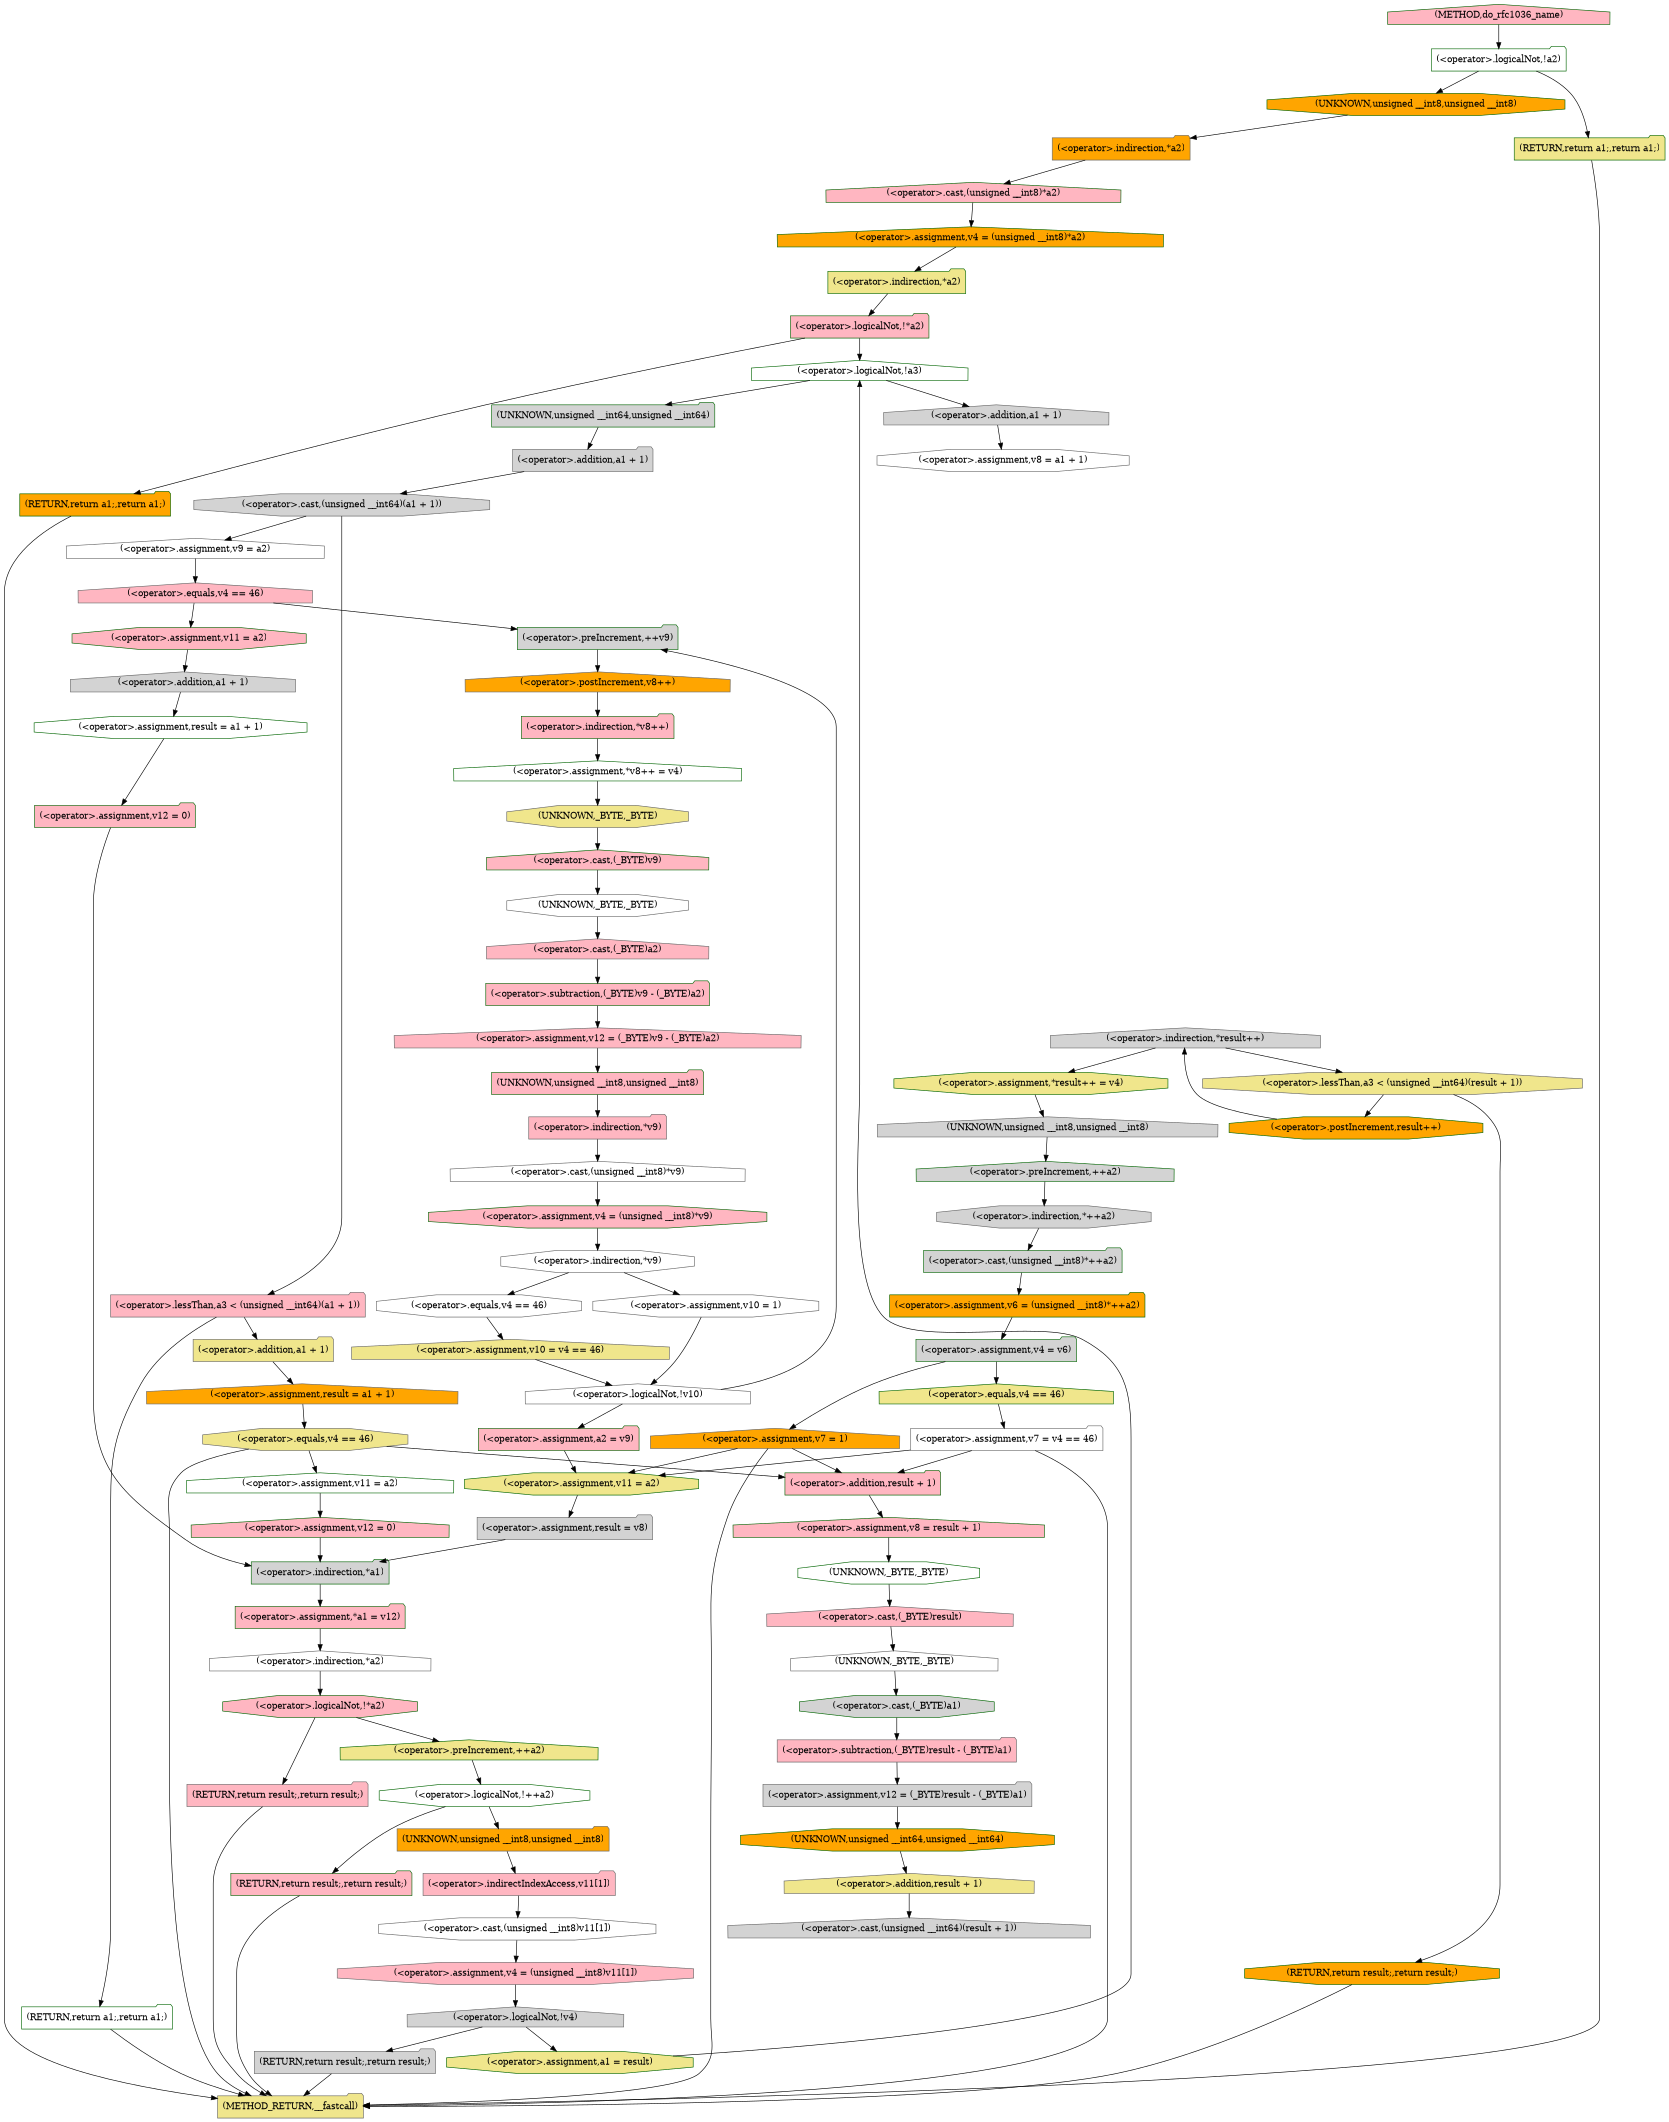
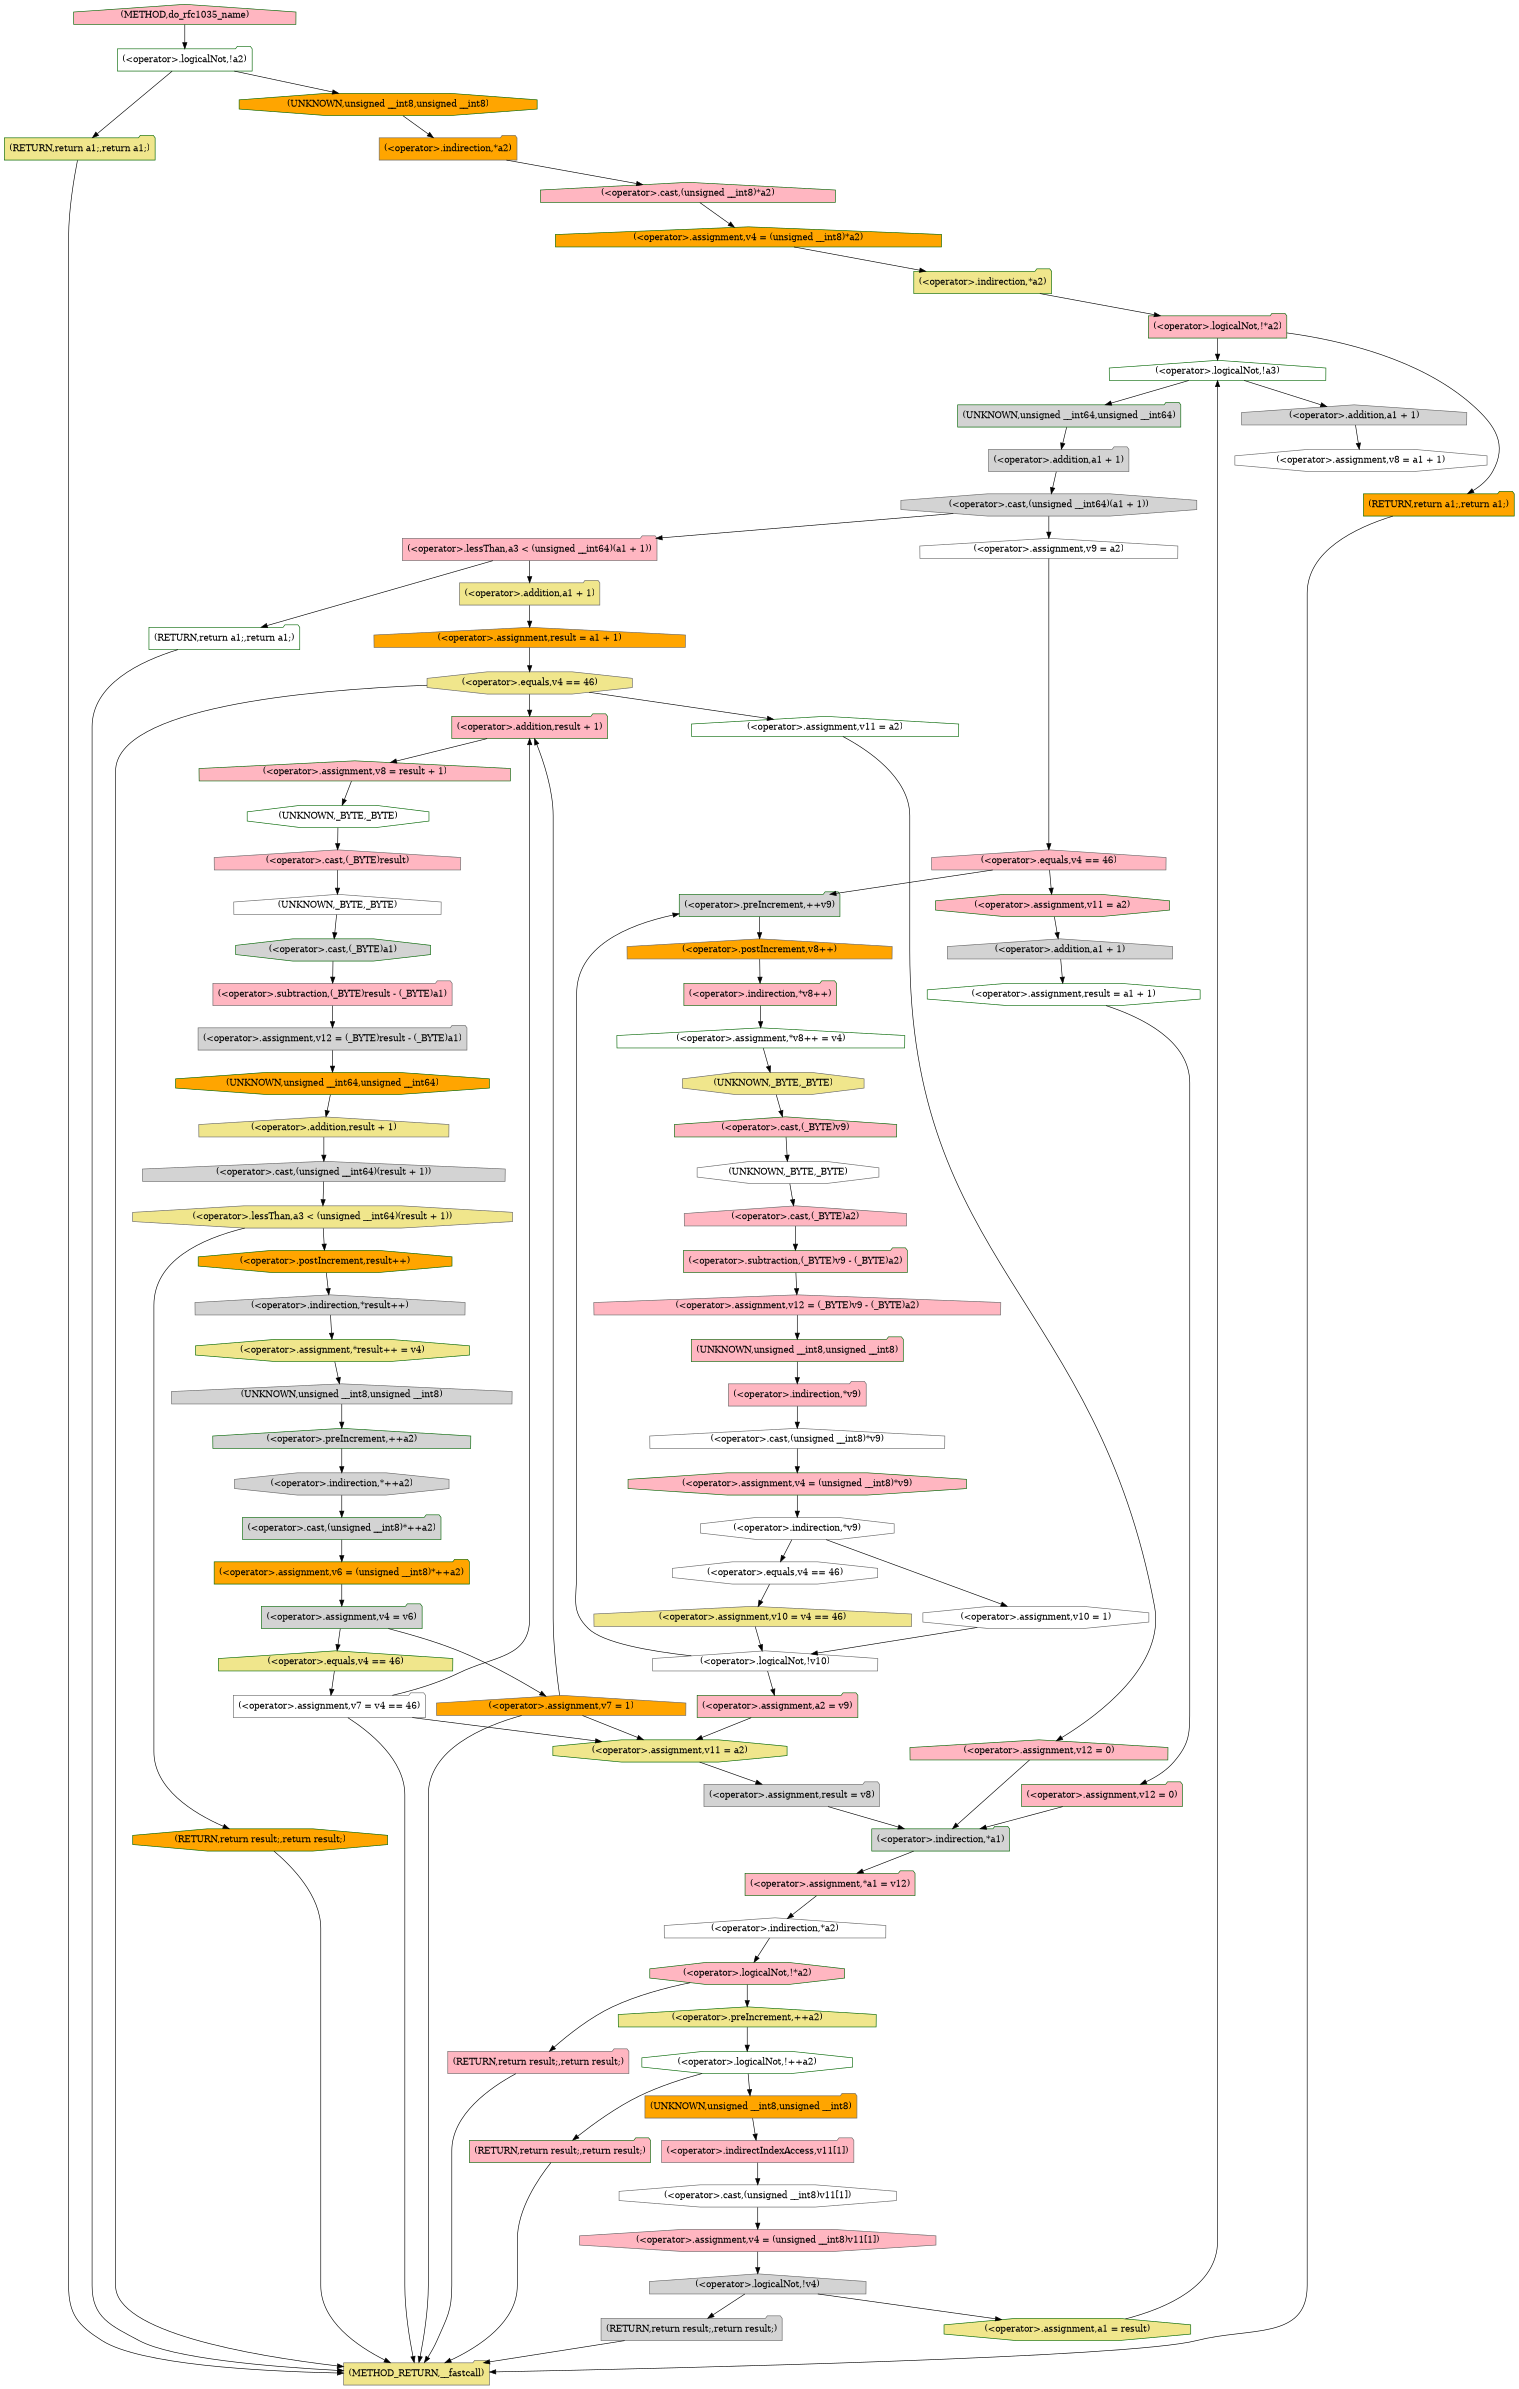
(1499, 15) -> (185, 15)
(1281, 1060) -> (323, 1191)
